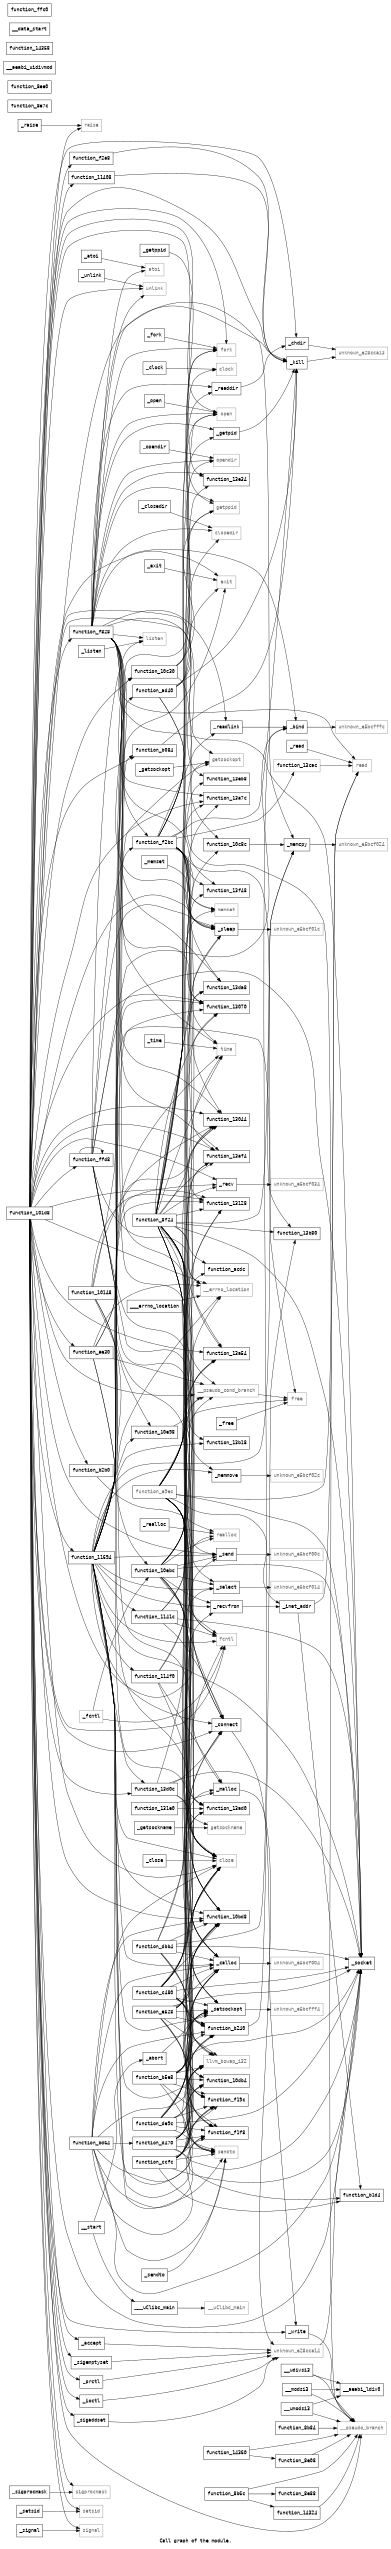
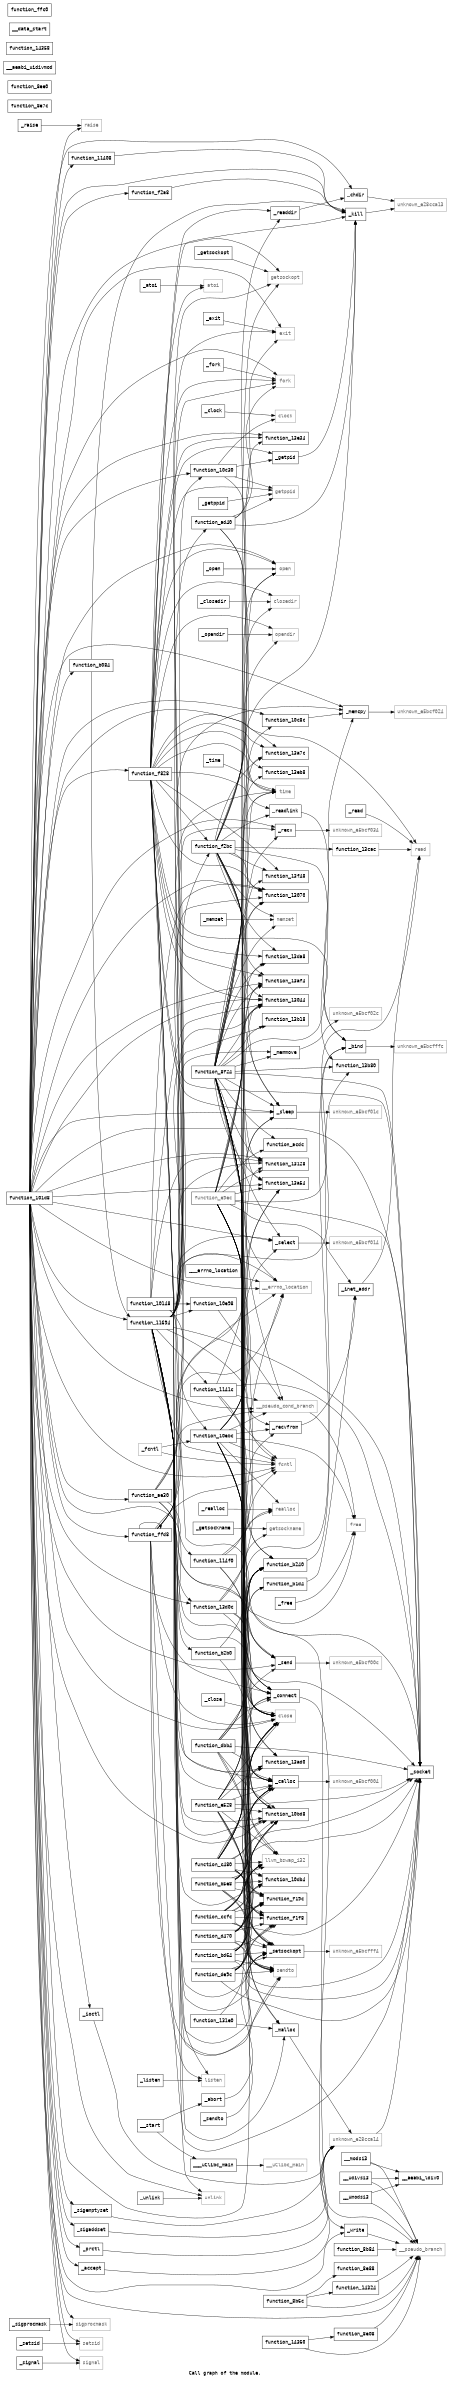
(117, 1155) -> (94, 995)
none -> (245, 1723)
(328, 1899) -> (338, 1444)
(119, 2143) -> (255, 1953)
